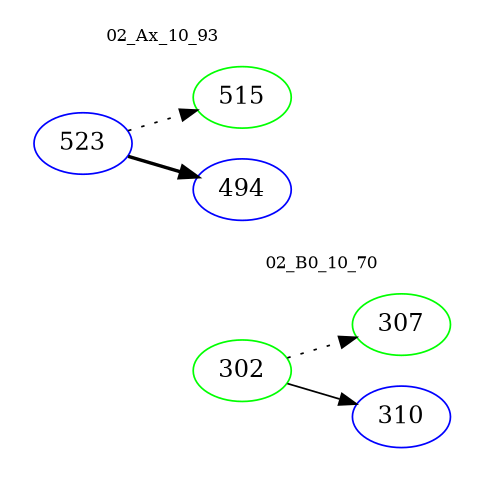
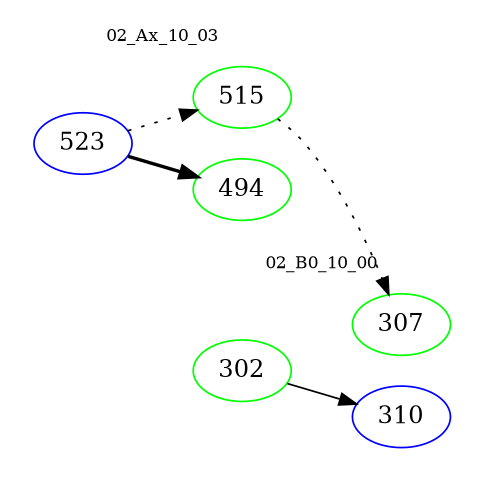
(163, 37) -> (163, 37)
(242, 190) -> (242, 190)
(322, 264) -> (322, 264)
(314, 350) -> (339, 192)
